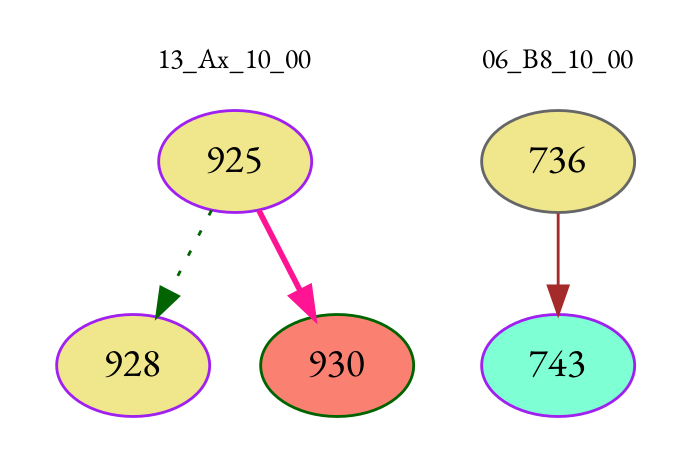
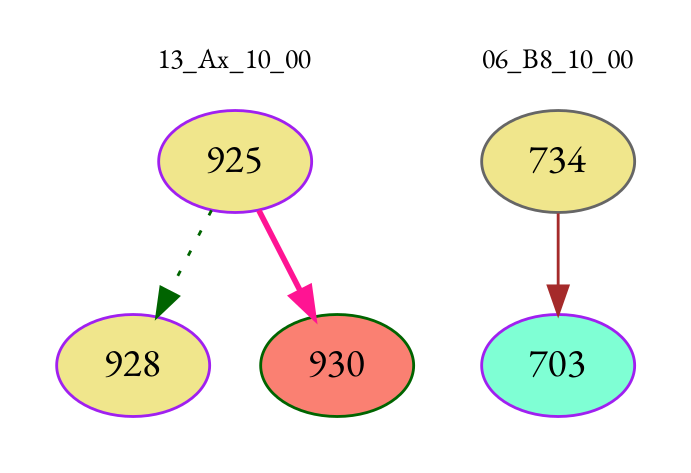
(558, 162) -> (558, 162)
(558, 366) -> (558, 366)
